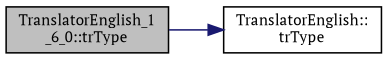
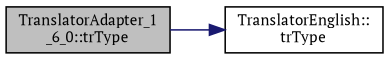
(87, 30) -> (88, 30)
